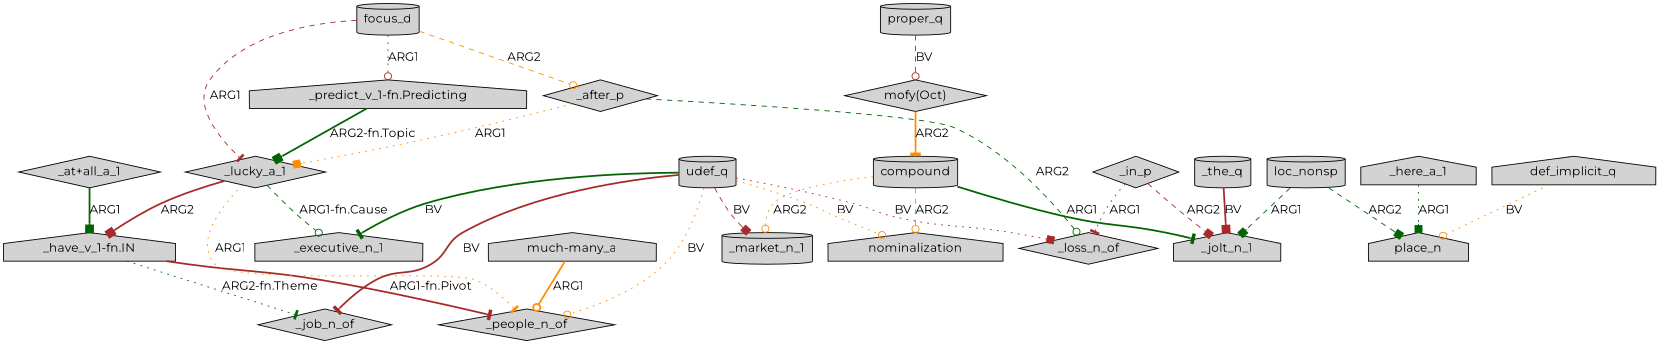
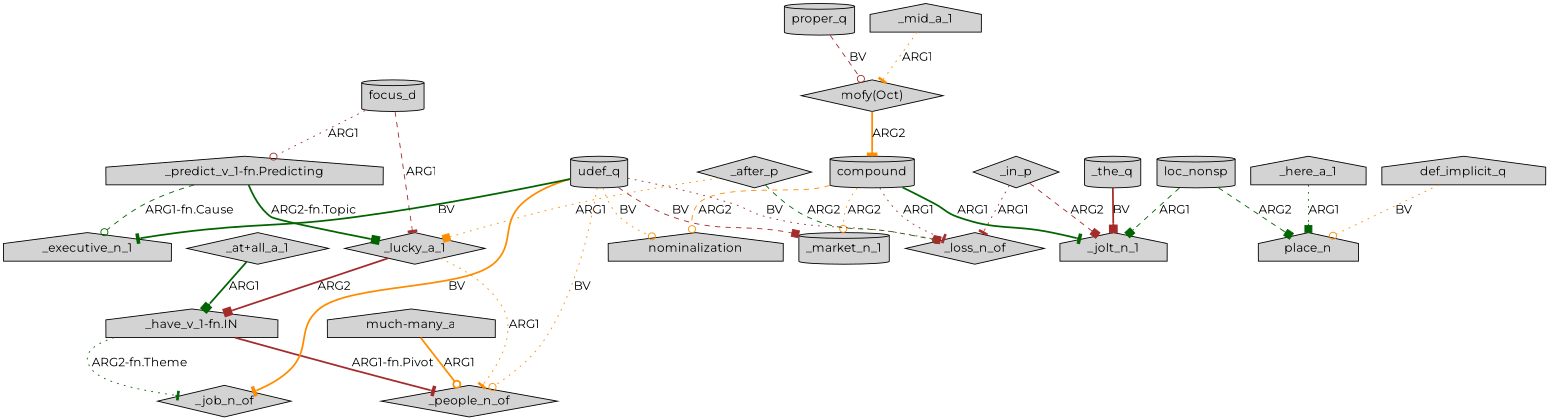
none -> (926, 19)
(495, 58) -> none
(291, 209) -> (148, 202)
(497, 216) -> (414, 286)
none -> (906, 219)
